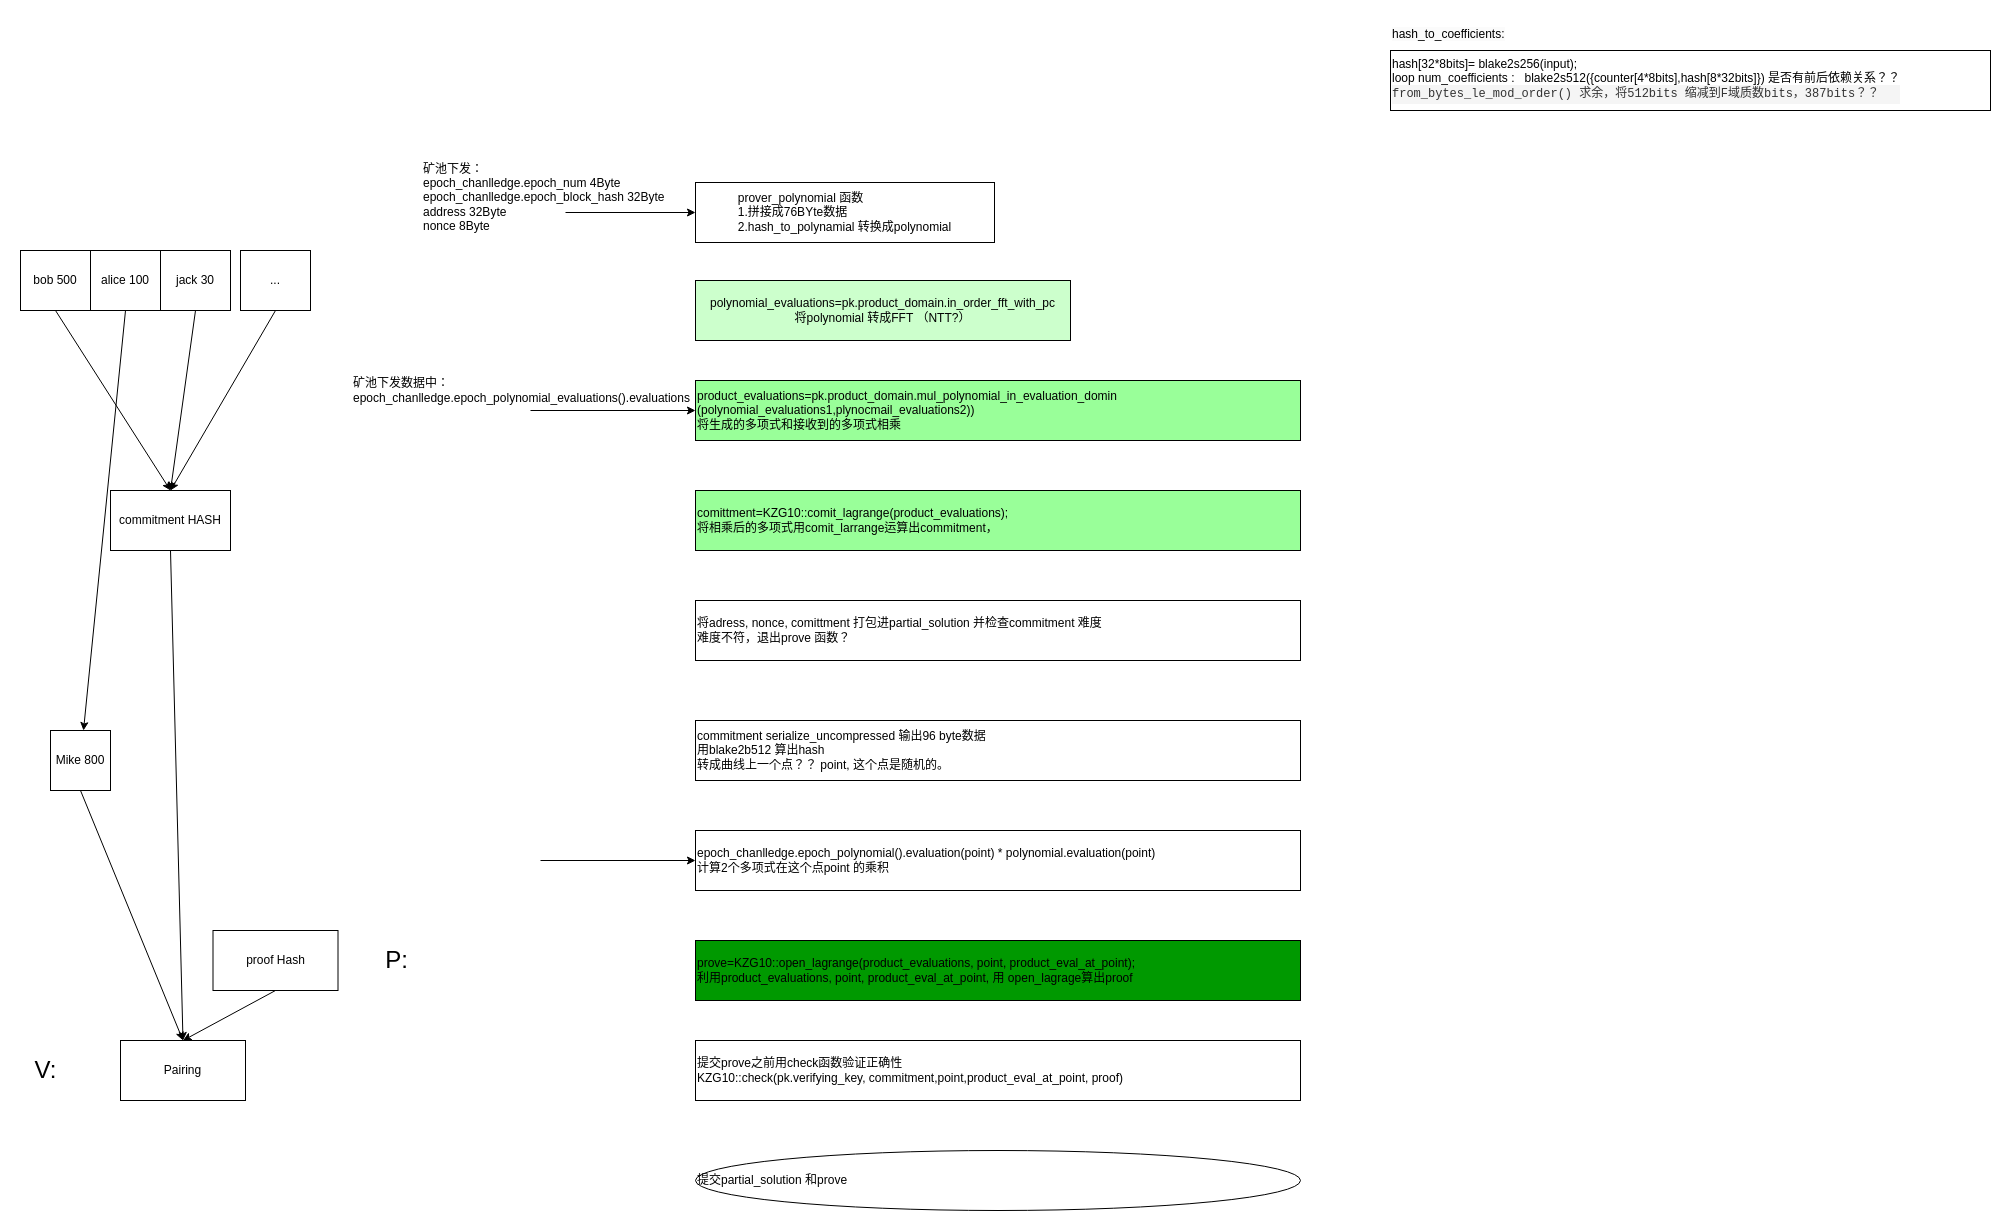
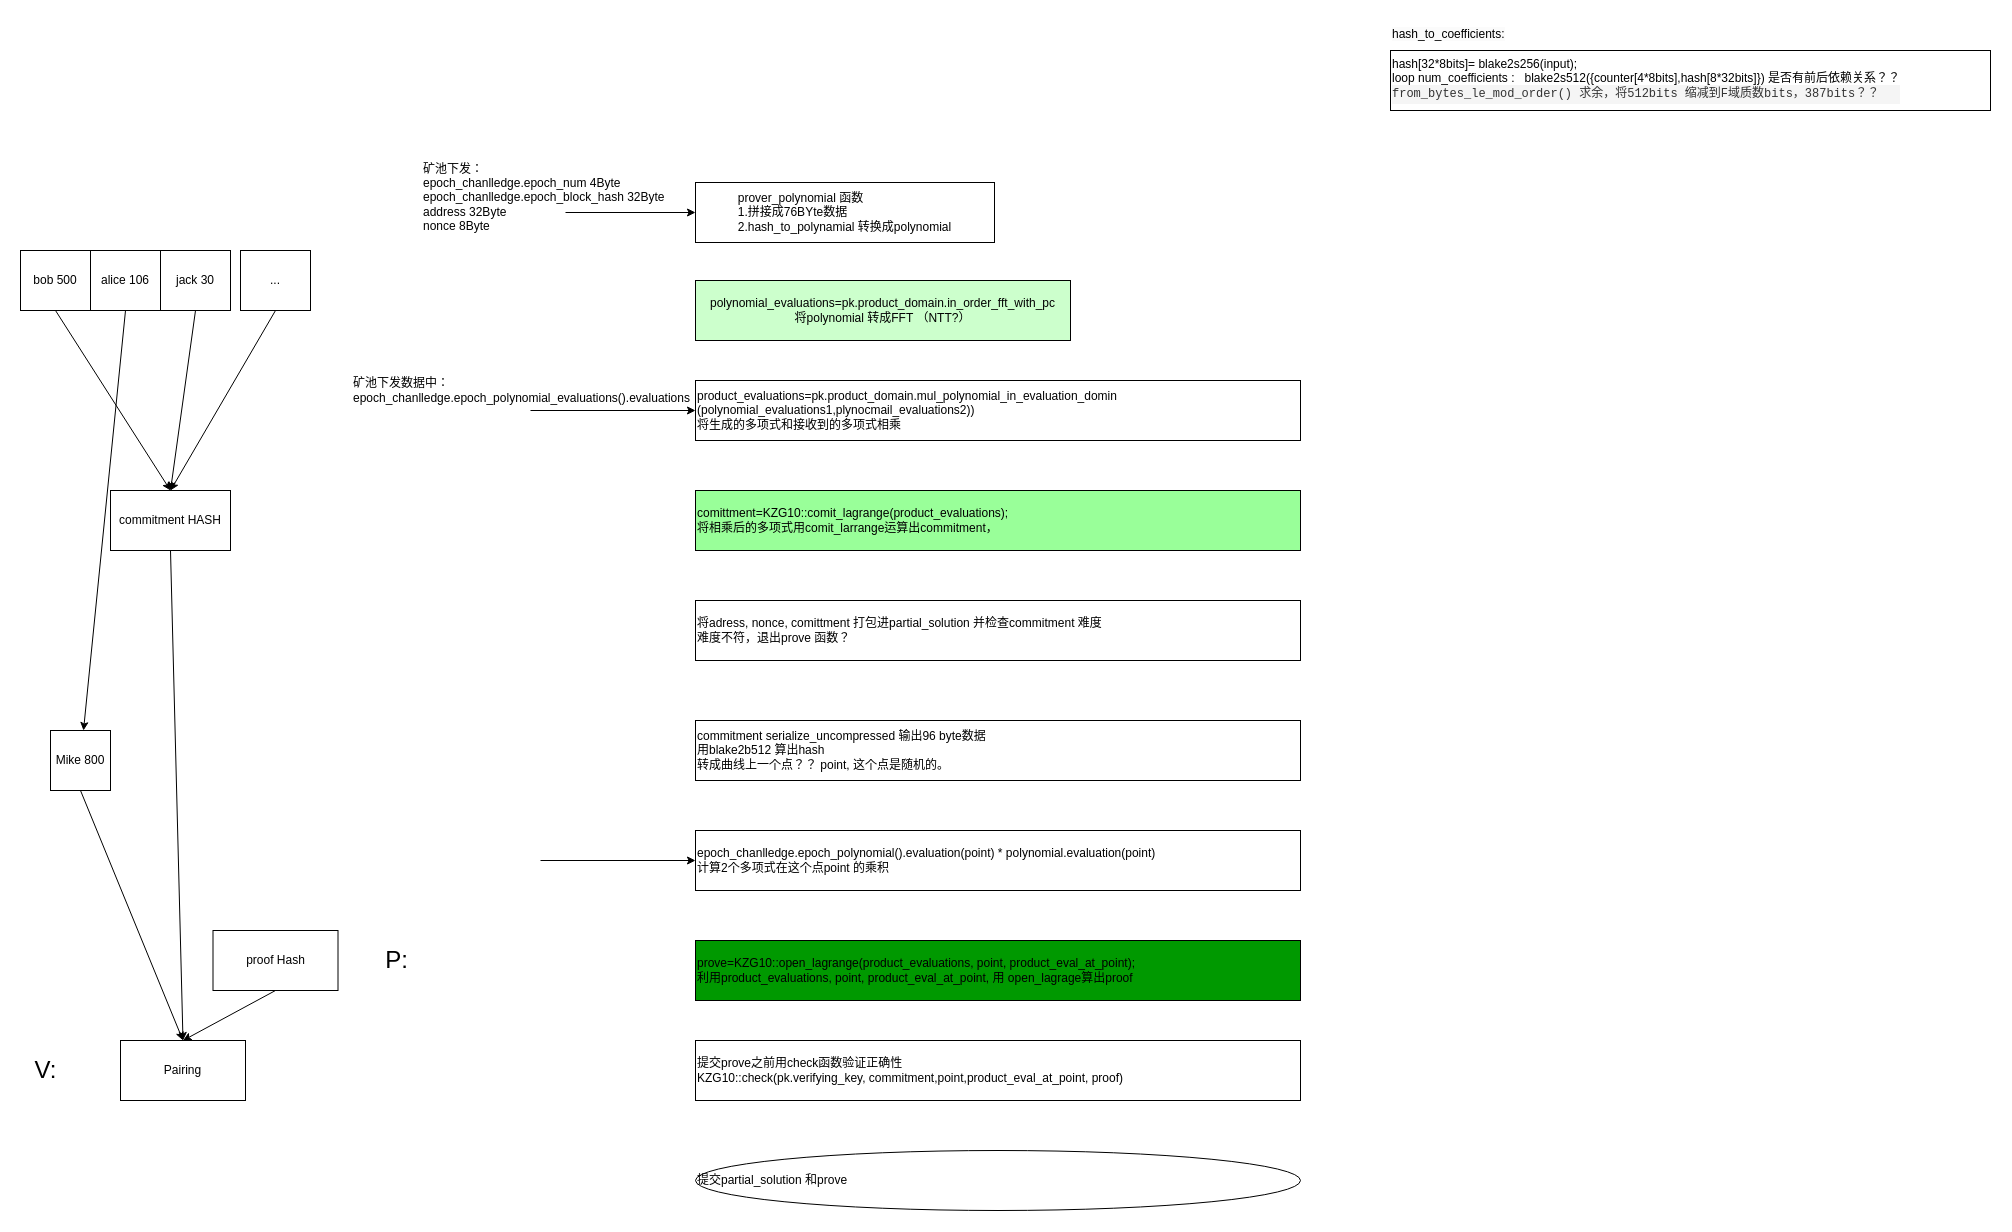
(126, 281) -> (126, 281)
(998, 411) -> (998, 411)
